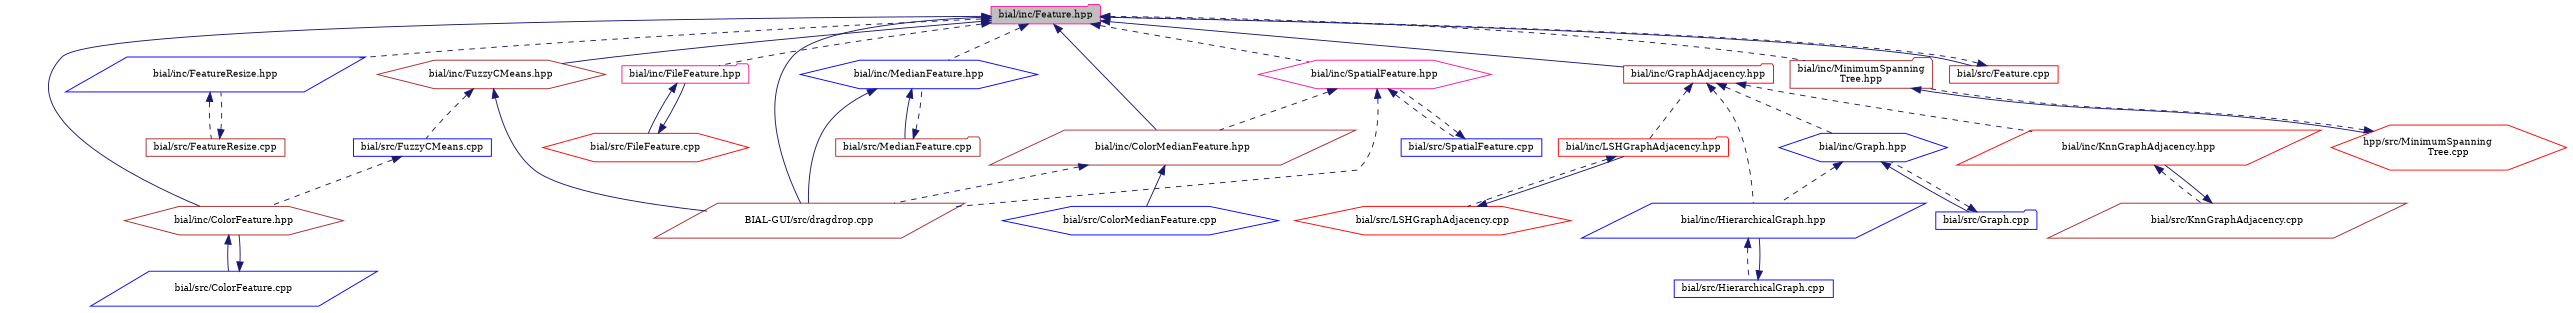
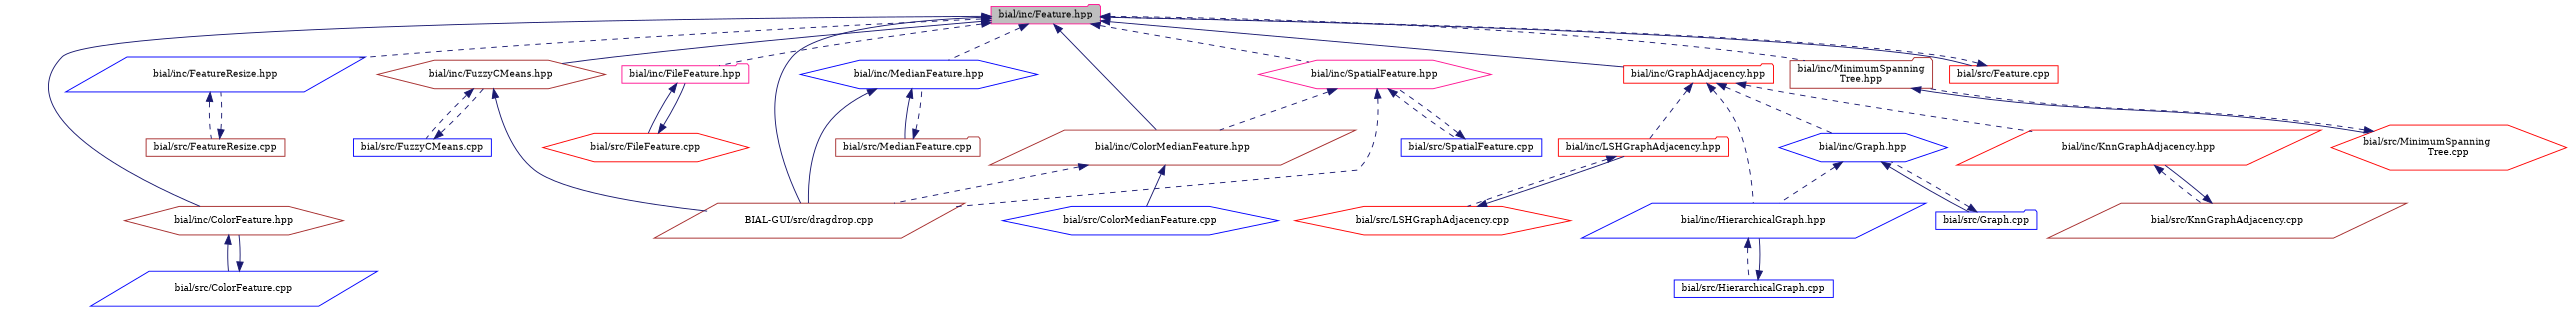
(2449, 148) -> (2449, 148)
(331, 183) -> (463, 111)
